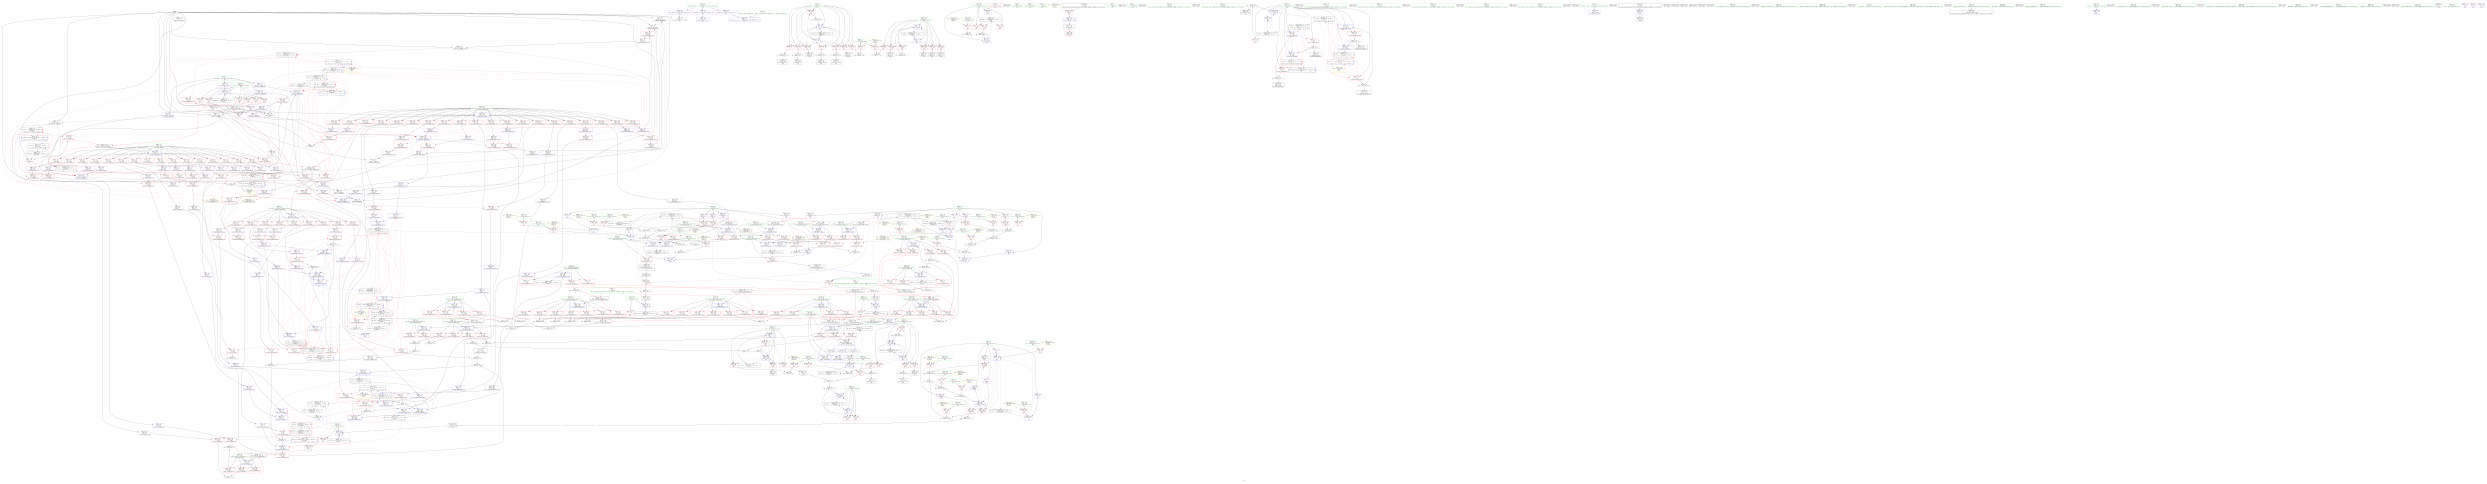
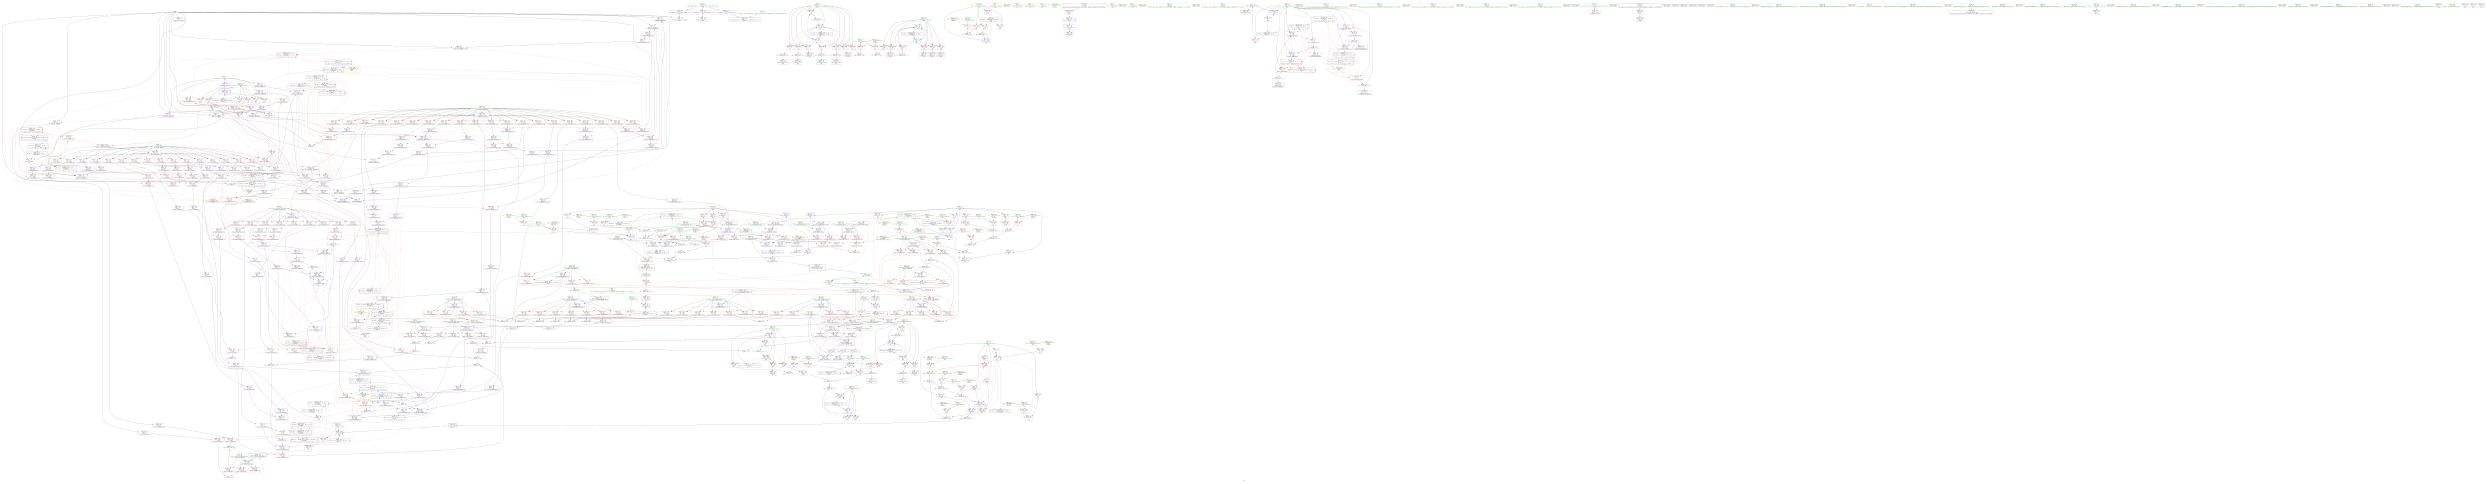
none -> (2074, 5)
